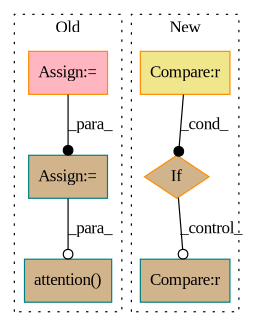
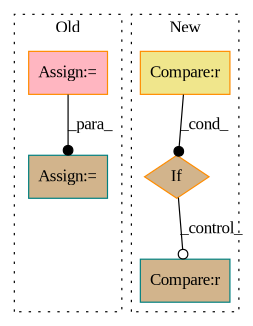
(68, 281) -> none
